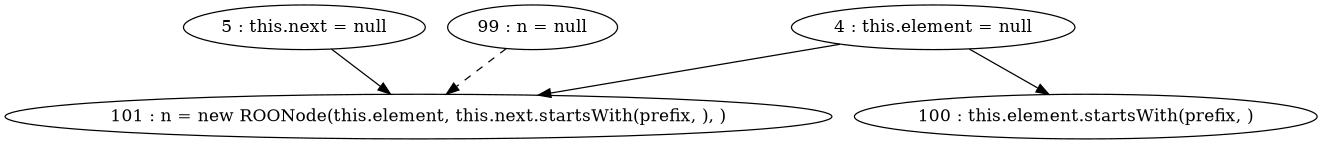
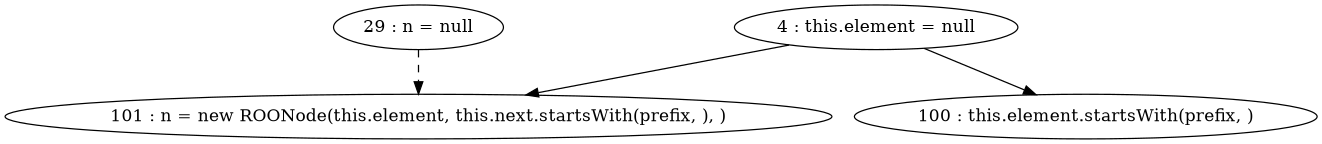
(304, 27) -> none
(533, 27) -> (418, 27)
